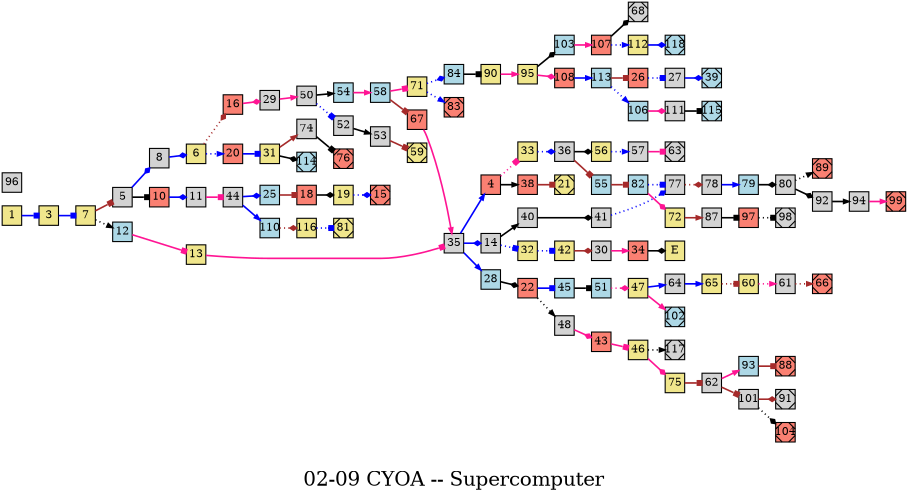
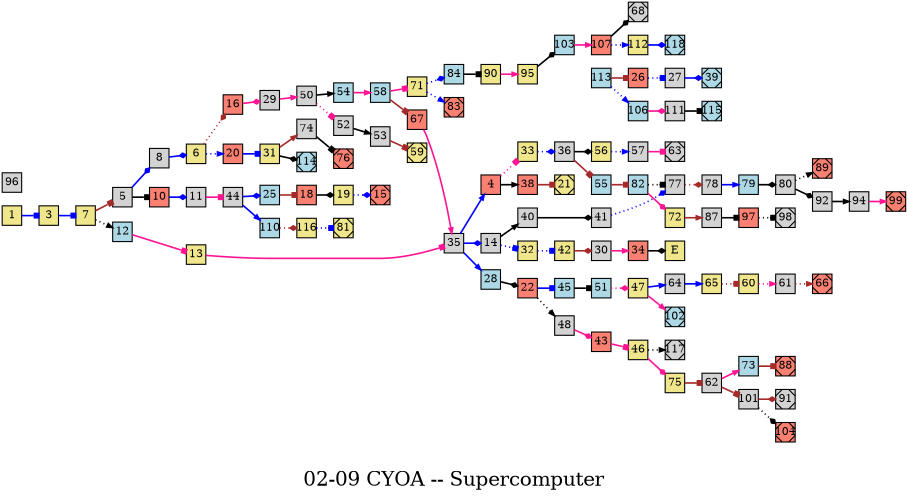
(564, 78) -> none
(323, 109) -> (323, 109)
(654, 185) -> (654, 185)
(749, 366) -> (749, 366)
